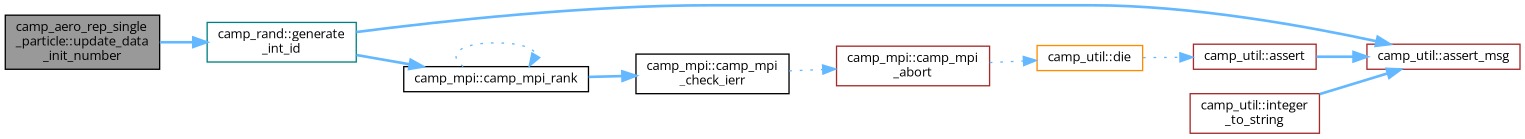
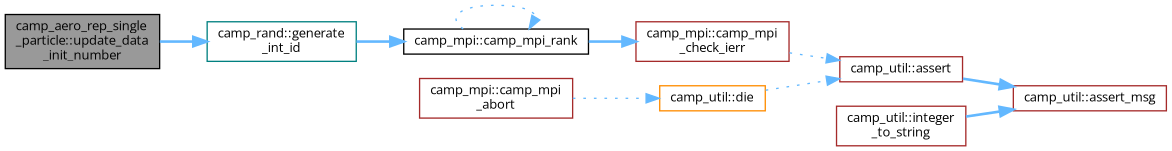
(867, 5) -> none
(806, 70) -> (808, 56)
(712, 74) -> (712, 42)
